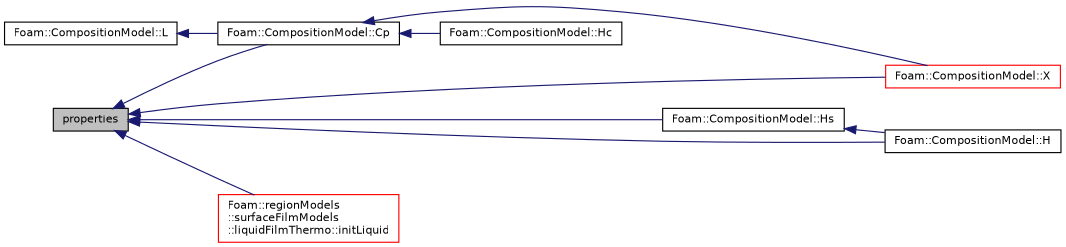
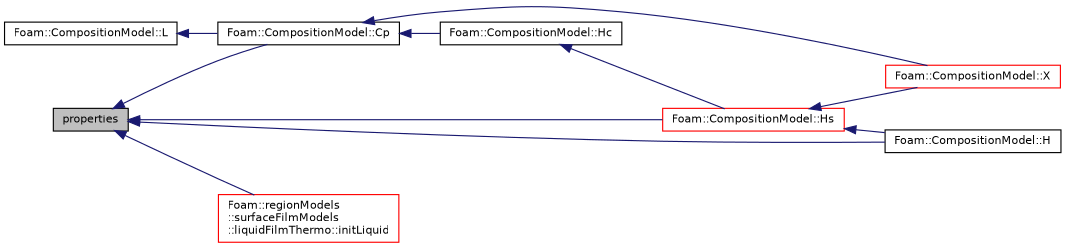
none -> (648, 79)
(512, 87) -> (869, 97)
(753, 120) -> (753, 120)
